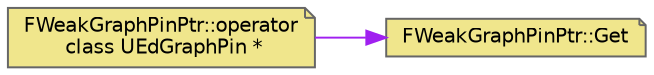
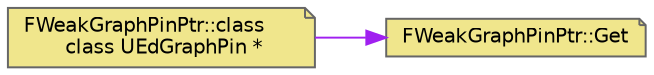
(161, 38) -> (161, 38)
